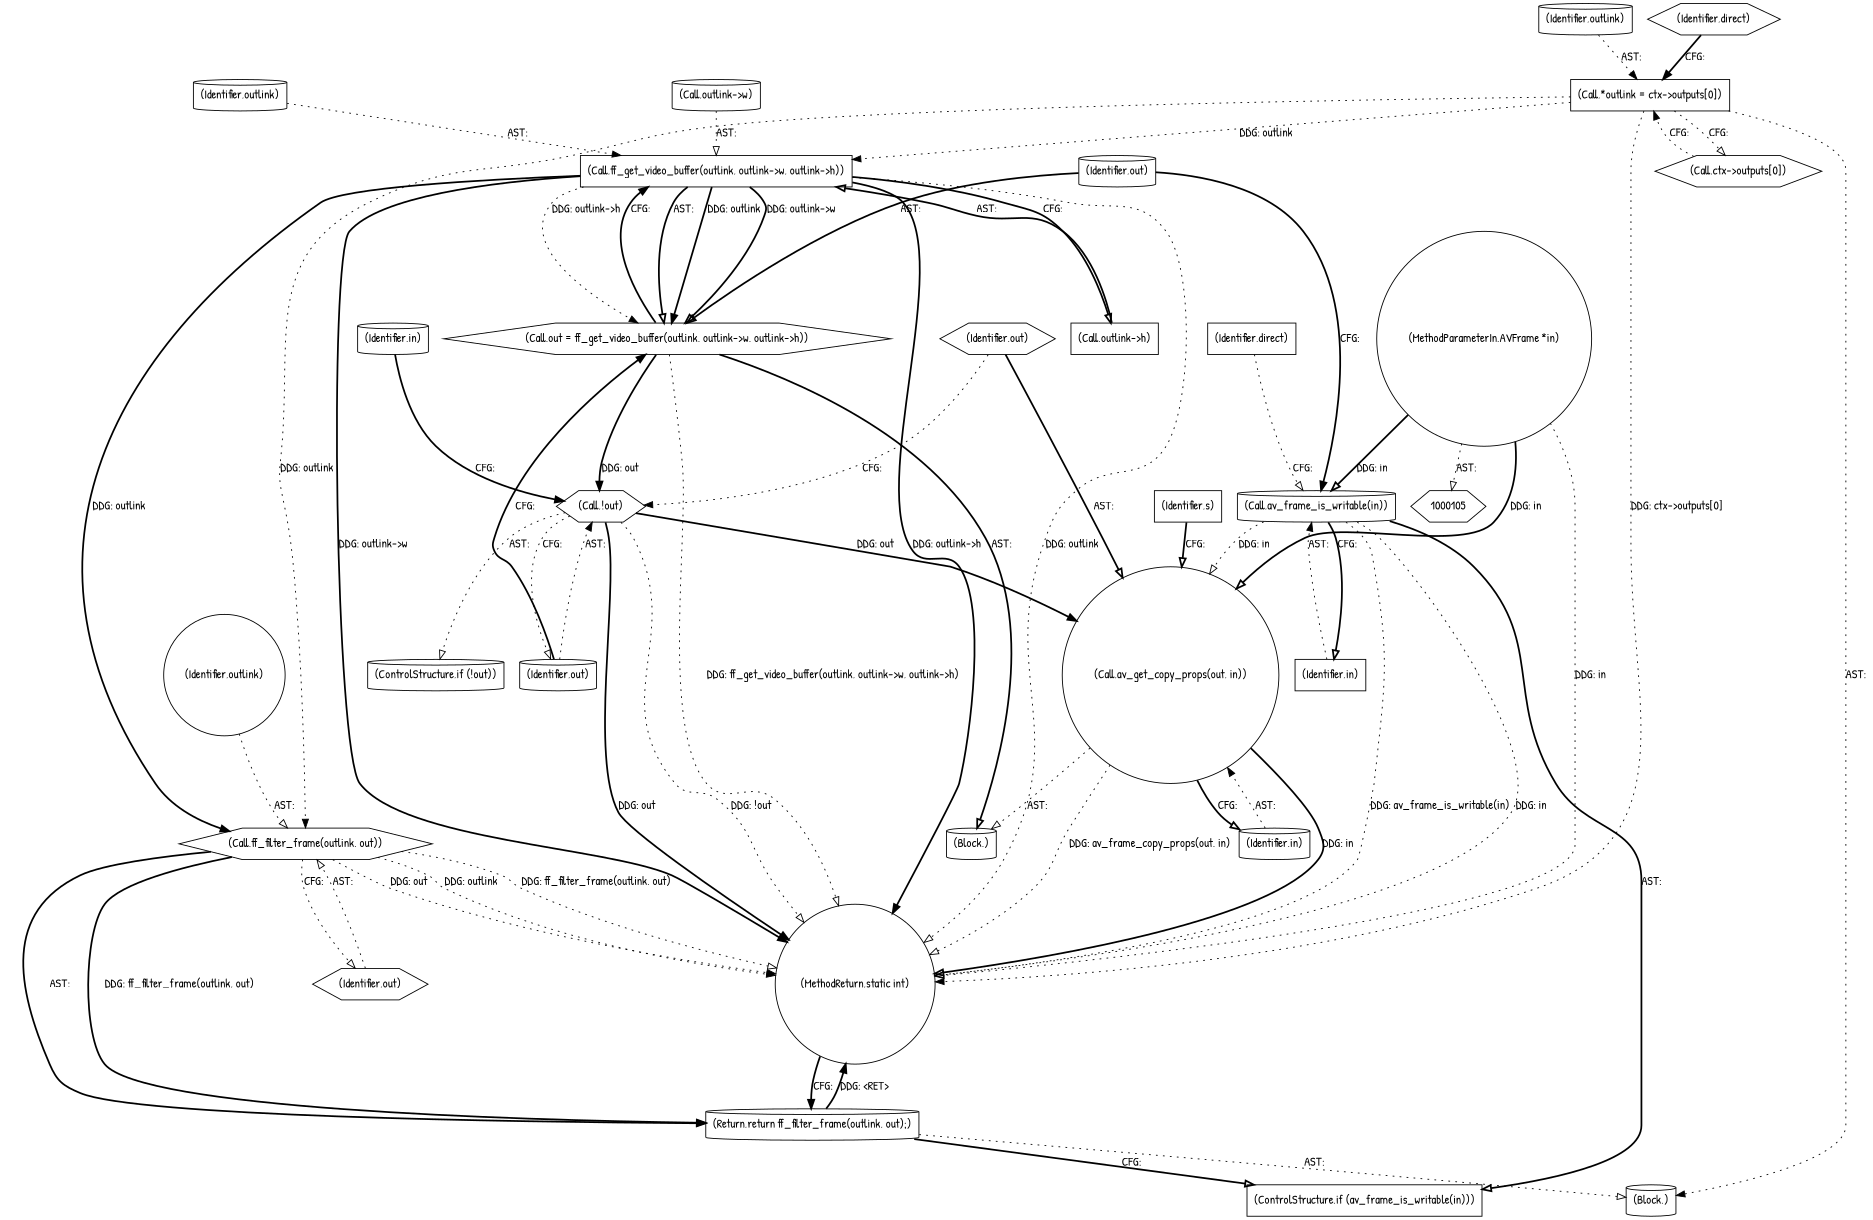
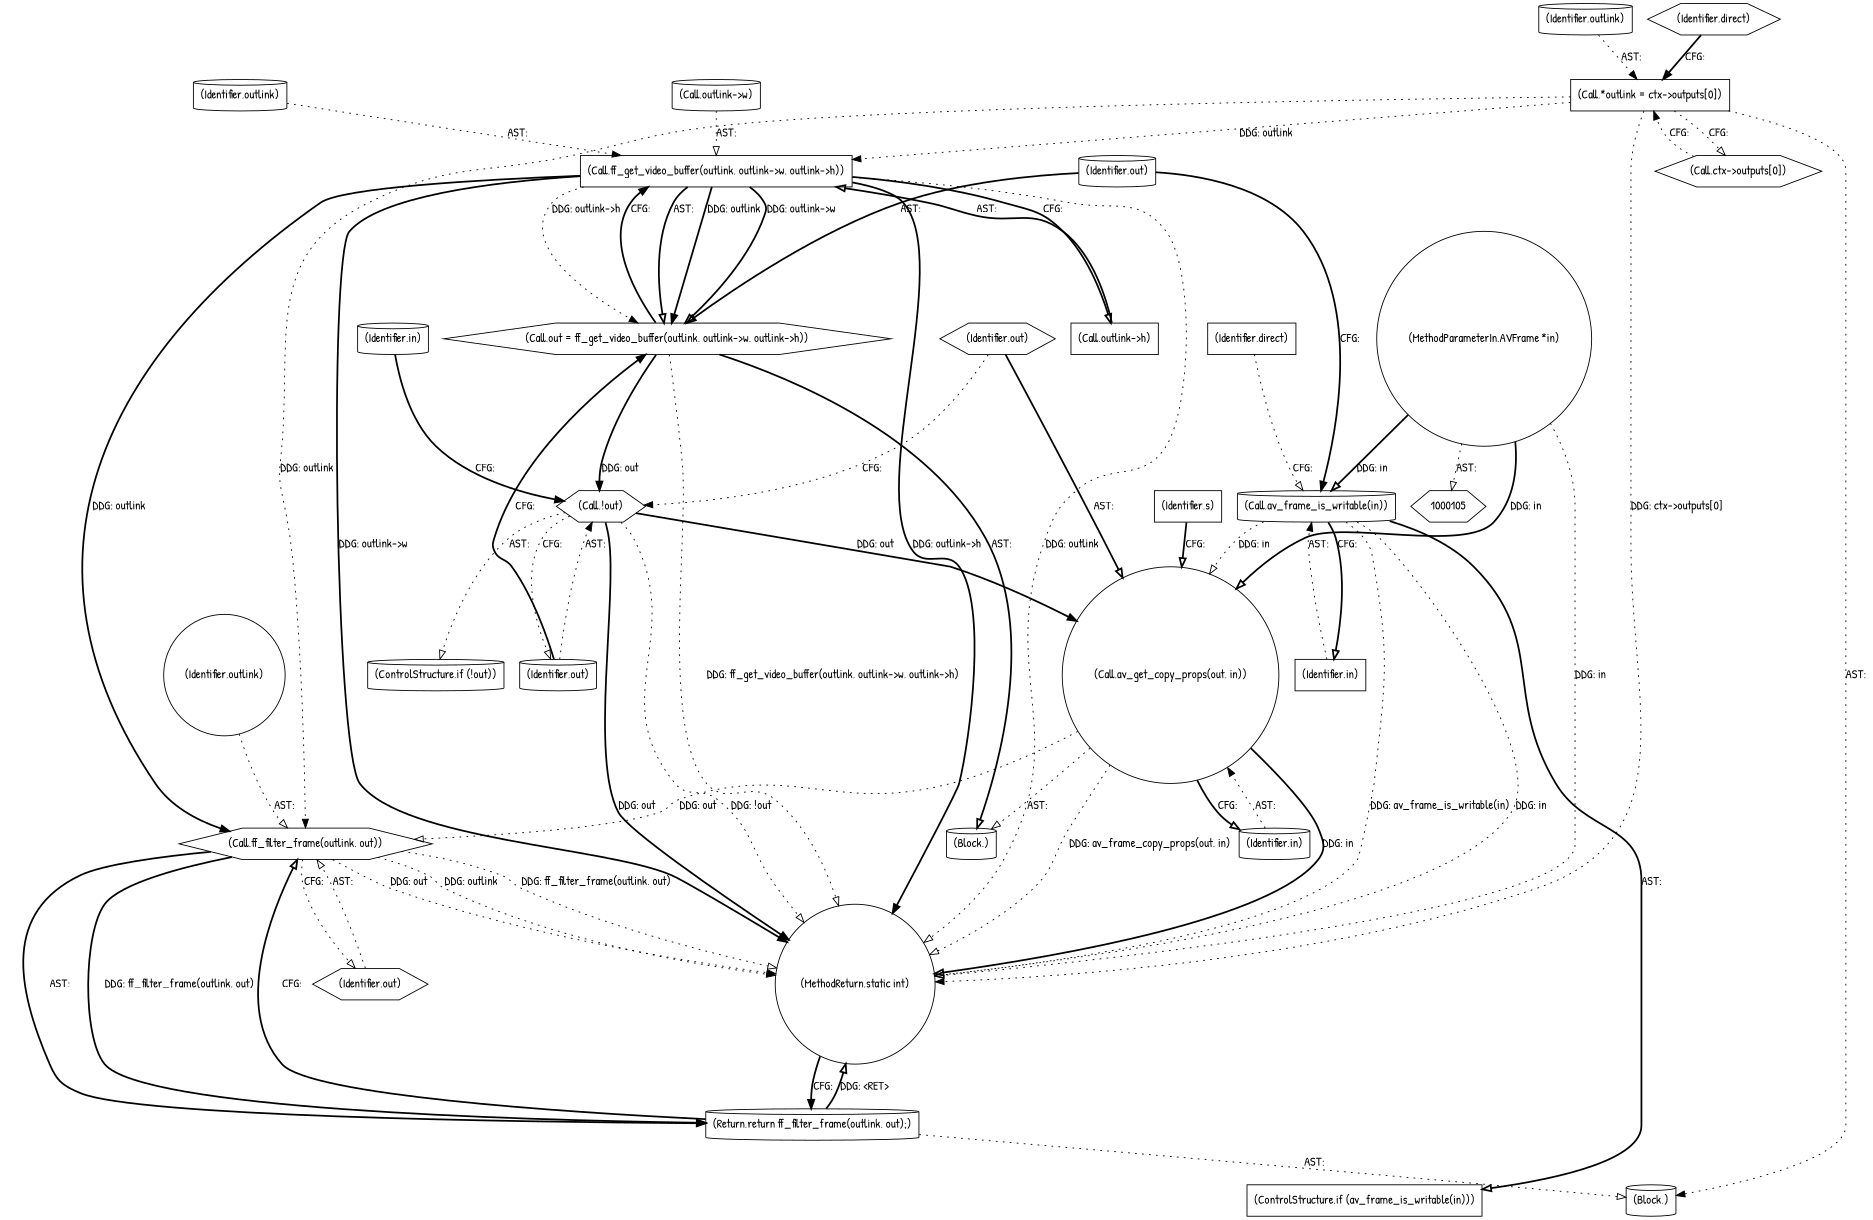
none -> (753, 785)
(837, 1092) -> (837, 1092)
(1080, 1161) -> (388, 1093)
